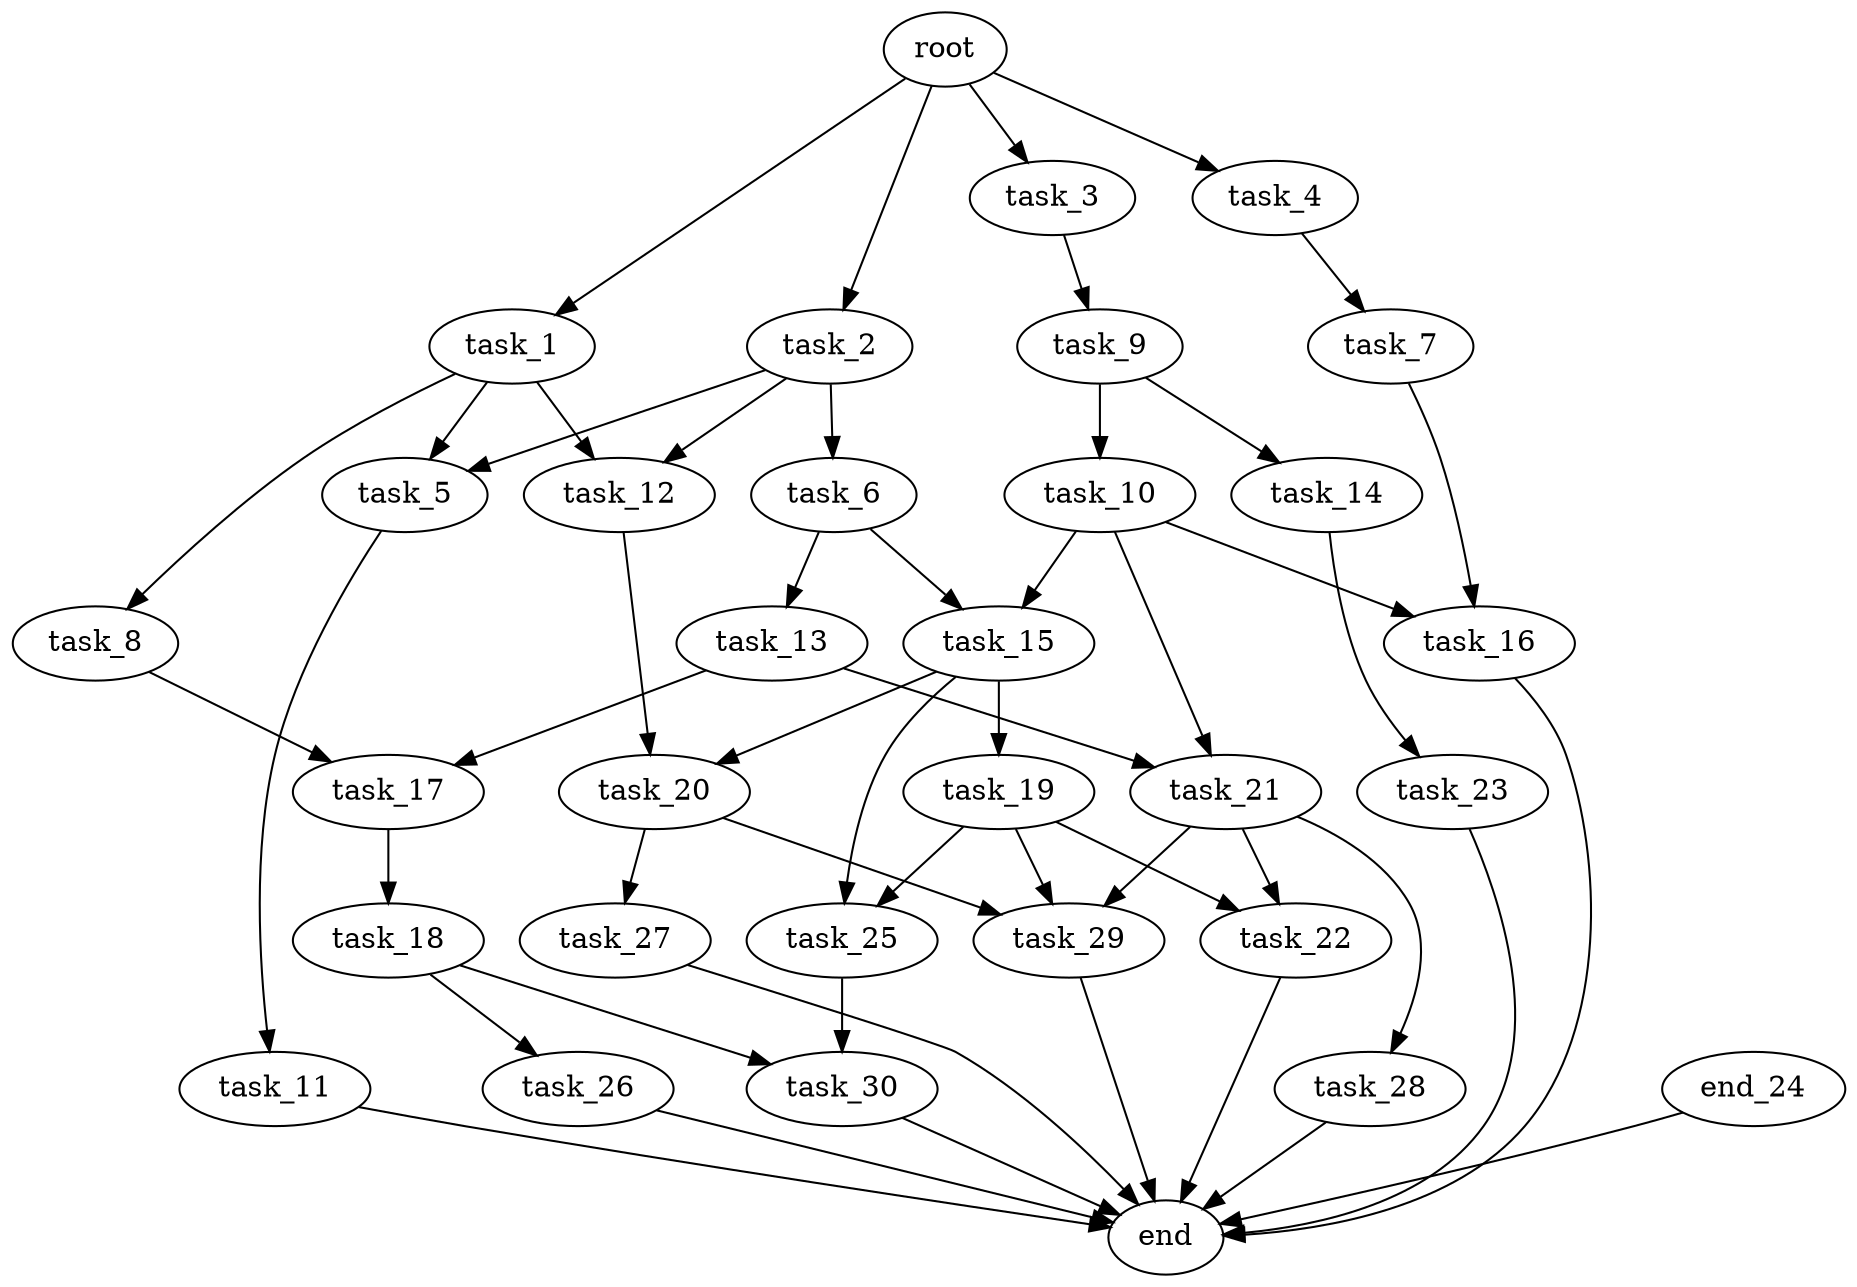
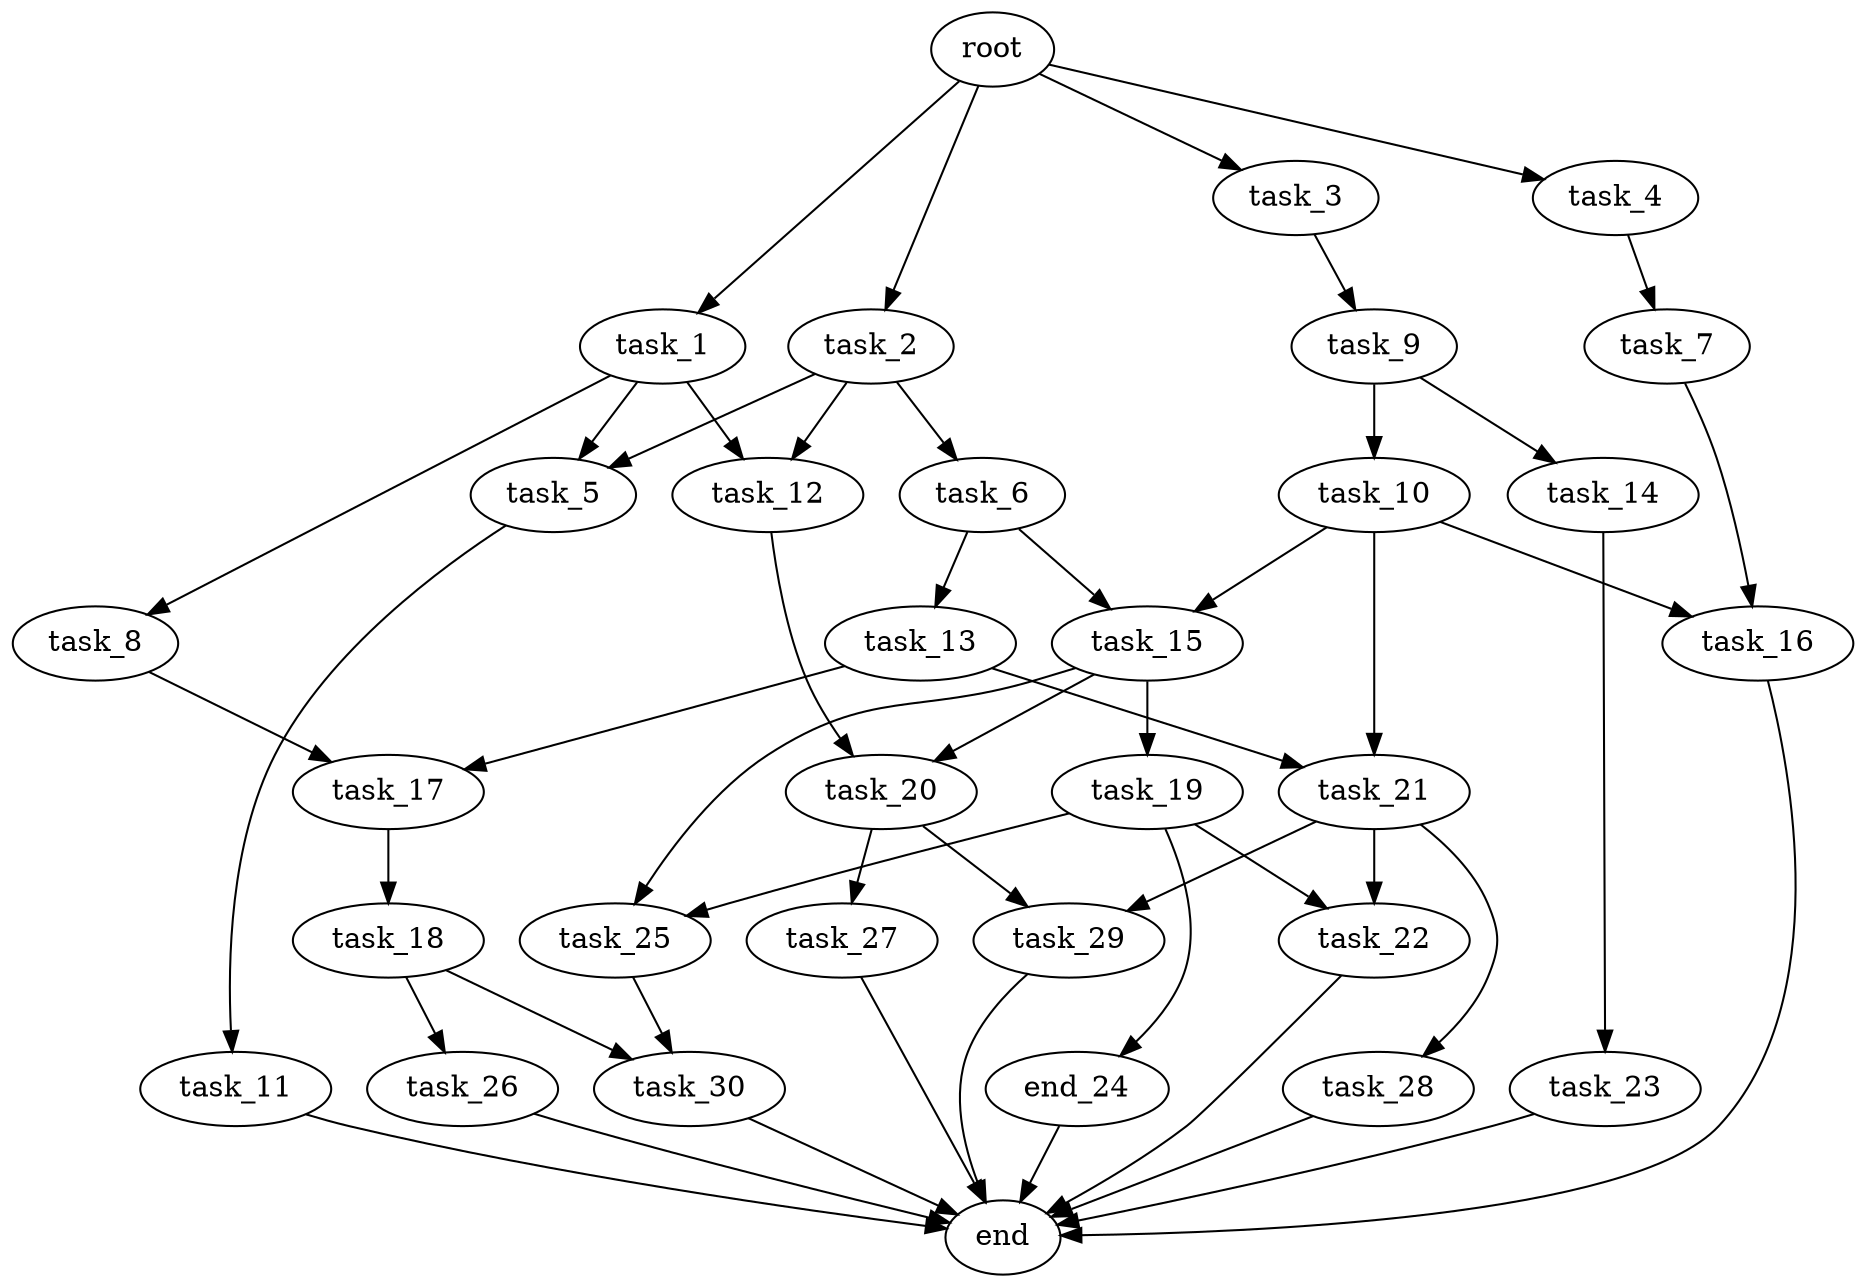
(1029, 857) -> (1190, 942)
